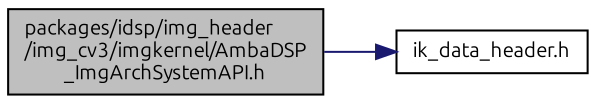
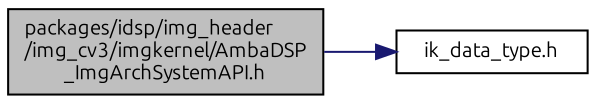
(492, 52) -> (492, 52)
